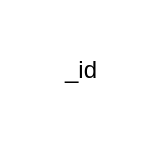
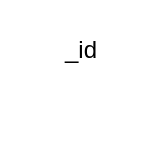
(81, 71) -> (81, 51)
